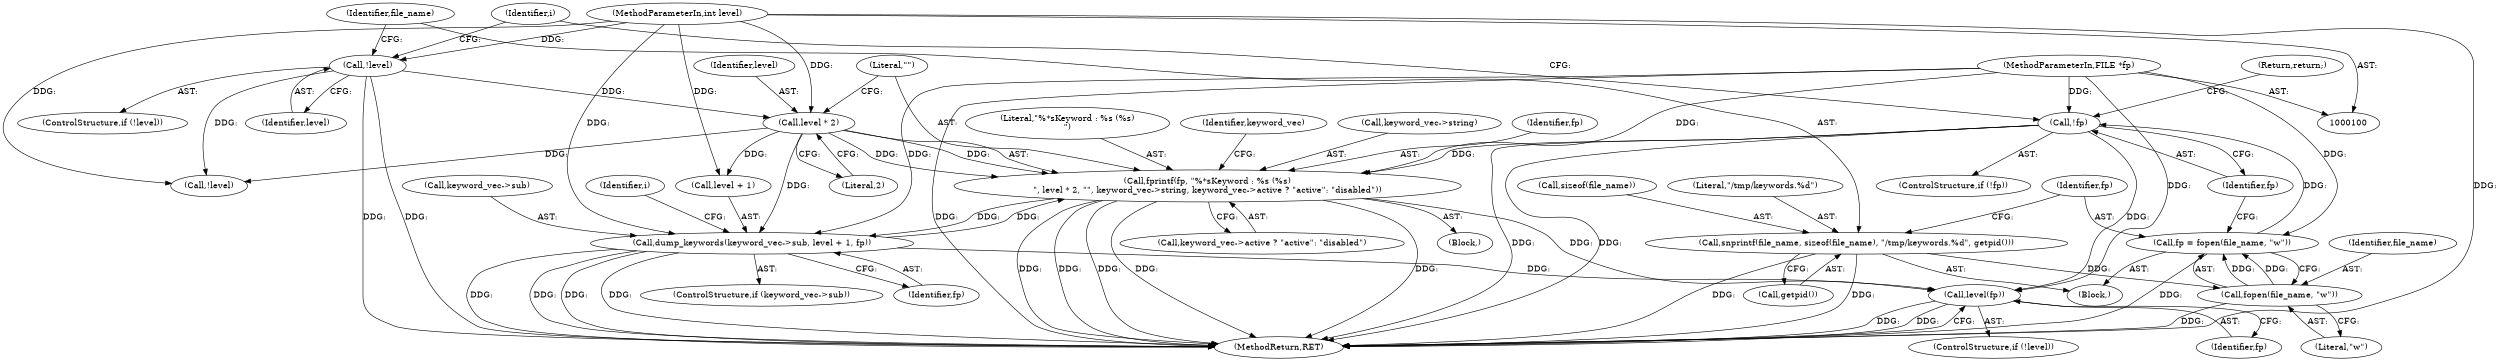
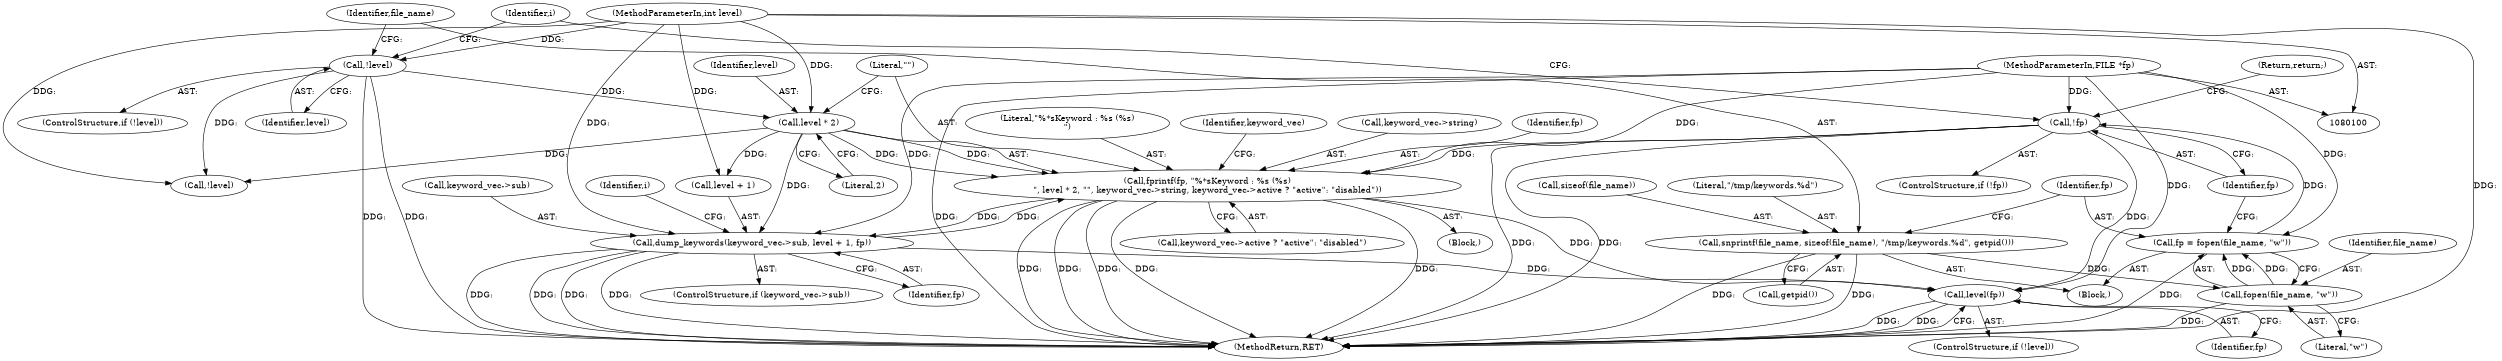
(2349, 123) -> (2349, 123)
